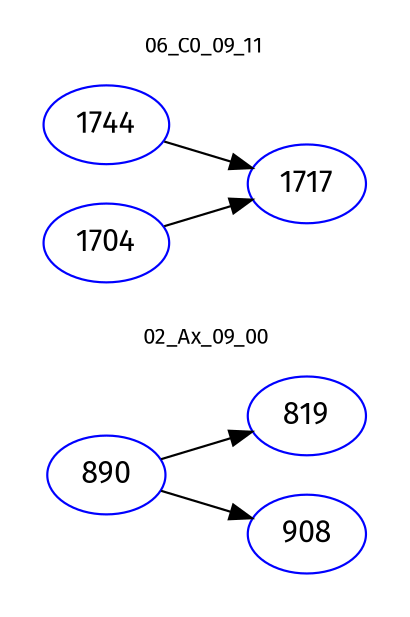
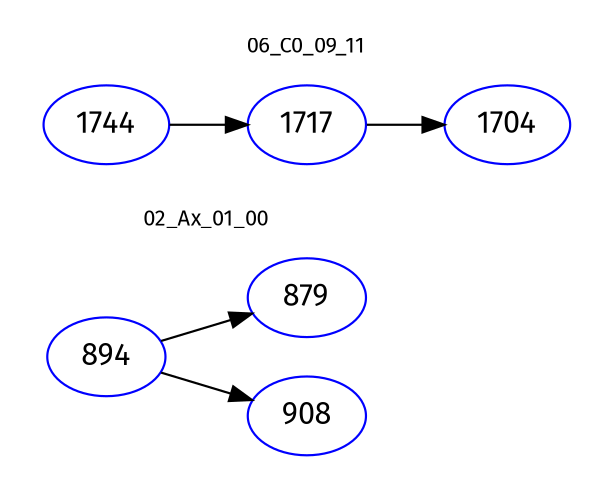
(198, 216) -> (395, 125)
(207, 338) -> (207, 220)
(307, 416) -> (307, 298)
(106, 475) -> (106, 357)
